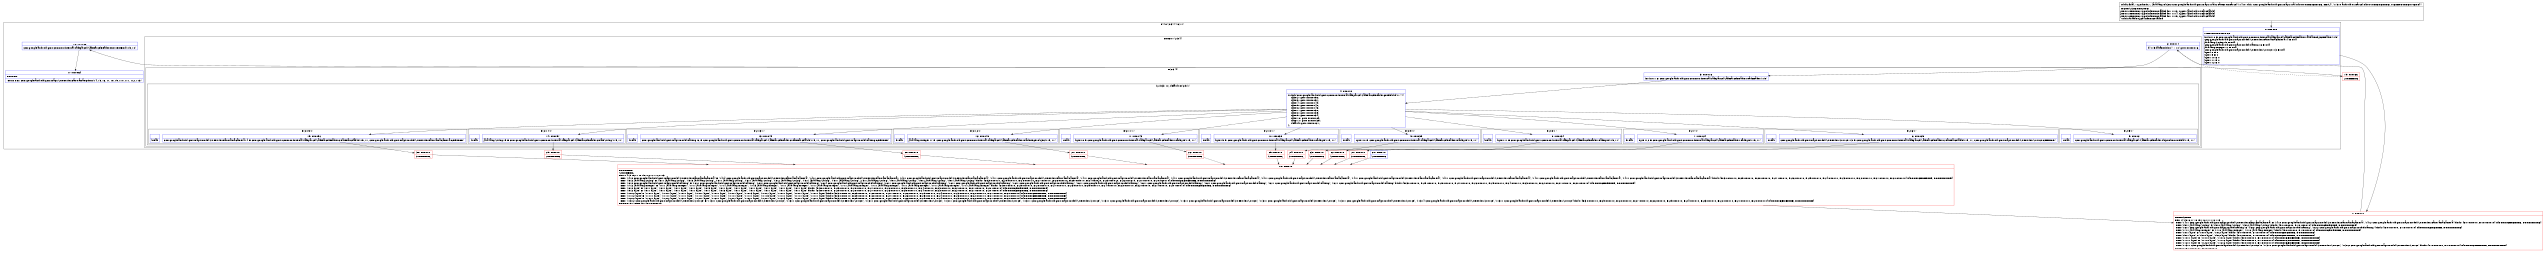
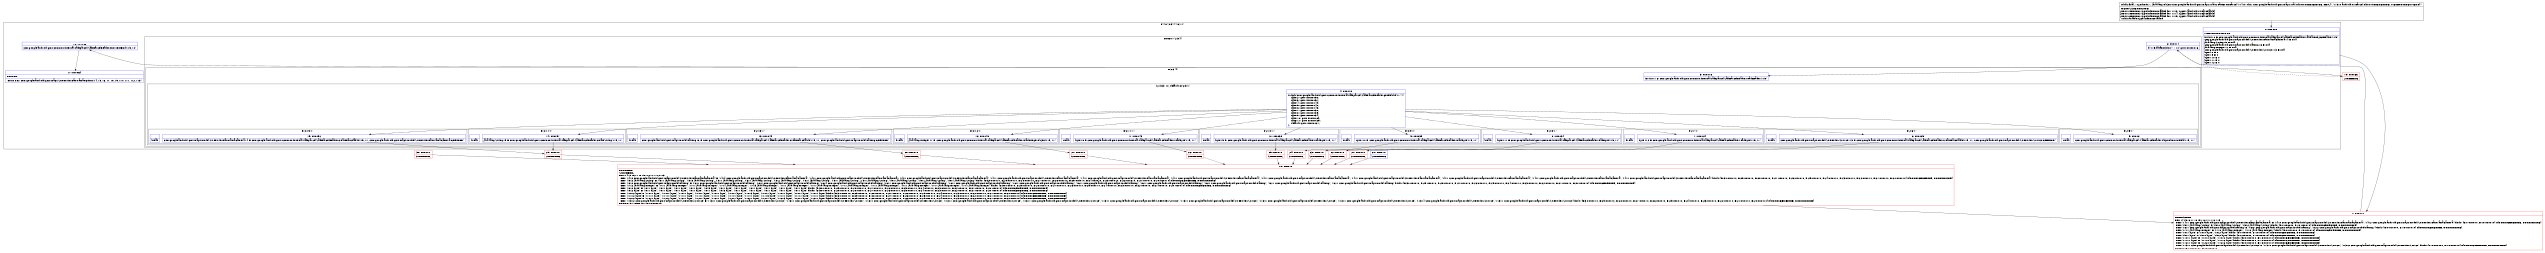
(1536, 92) -> none
(395, 150) -> (485, 150)
